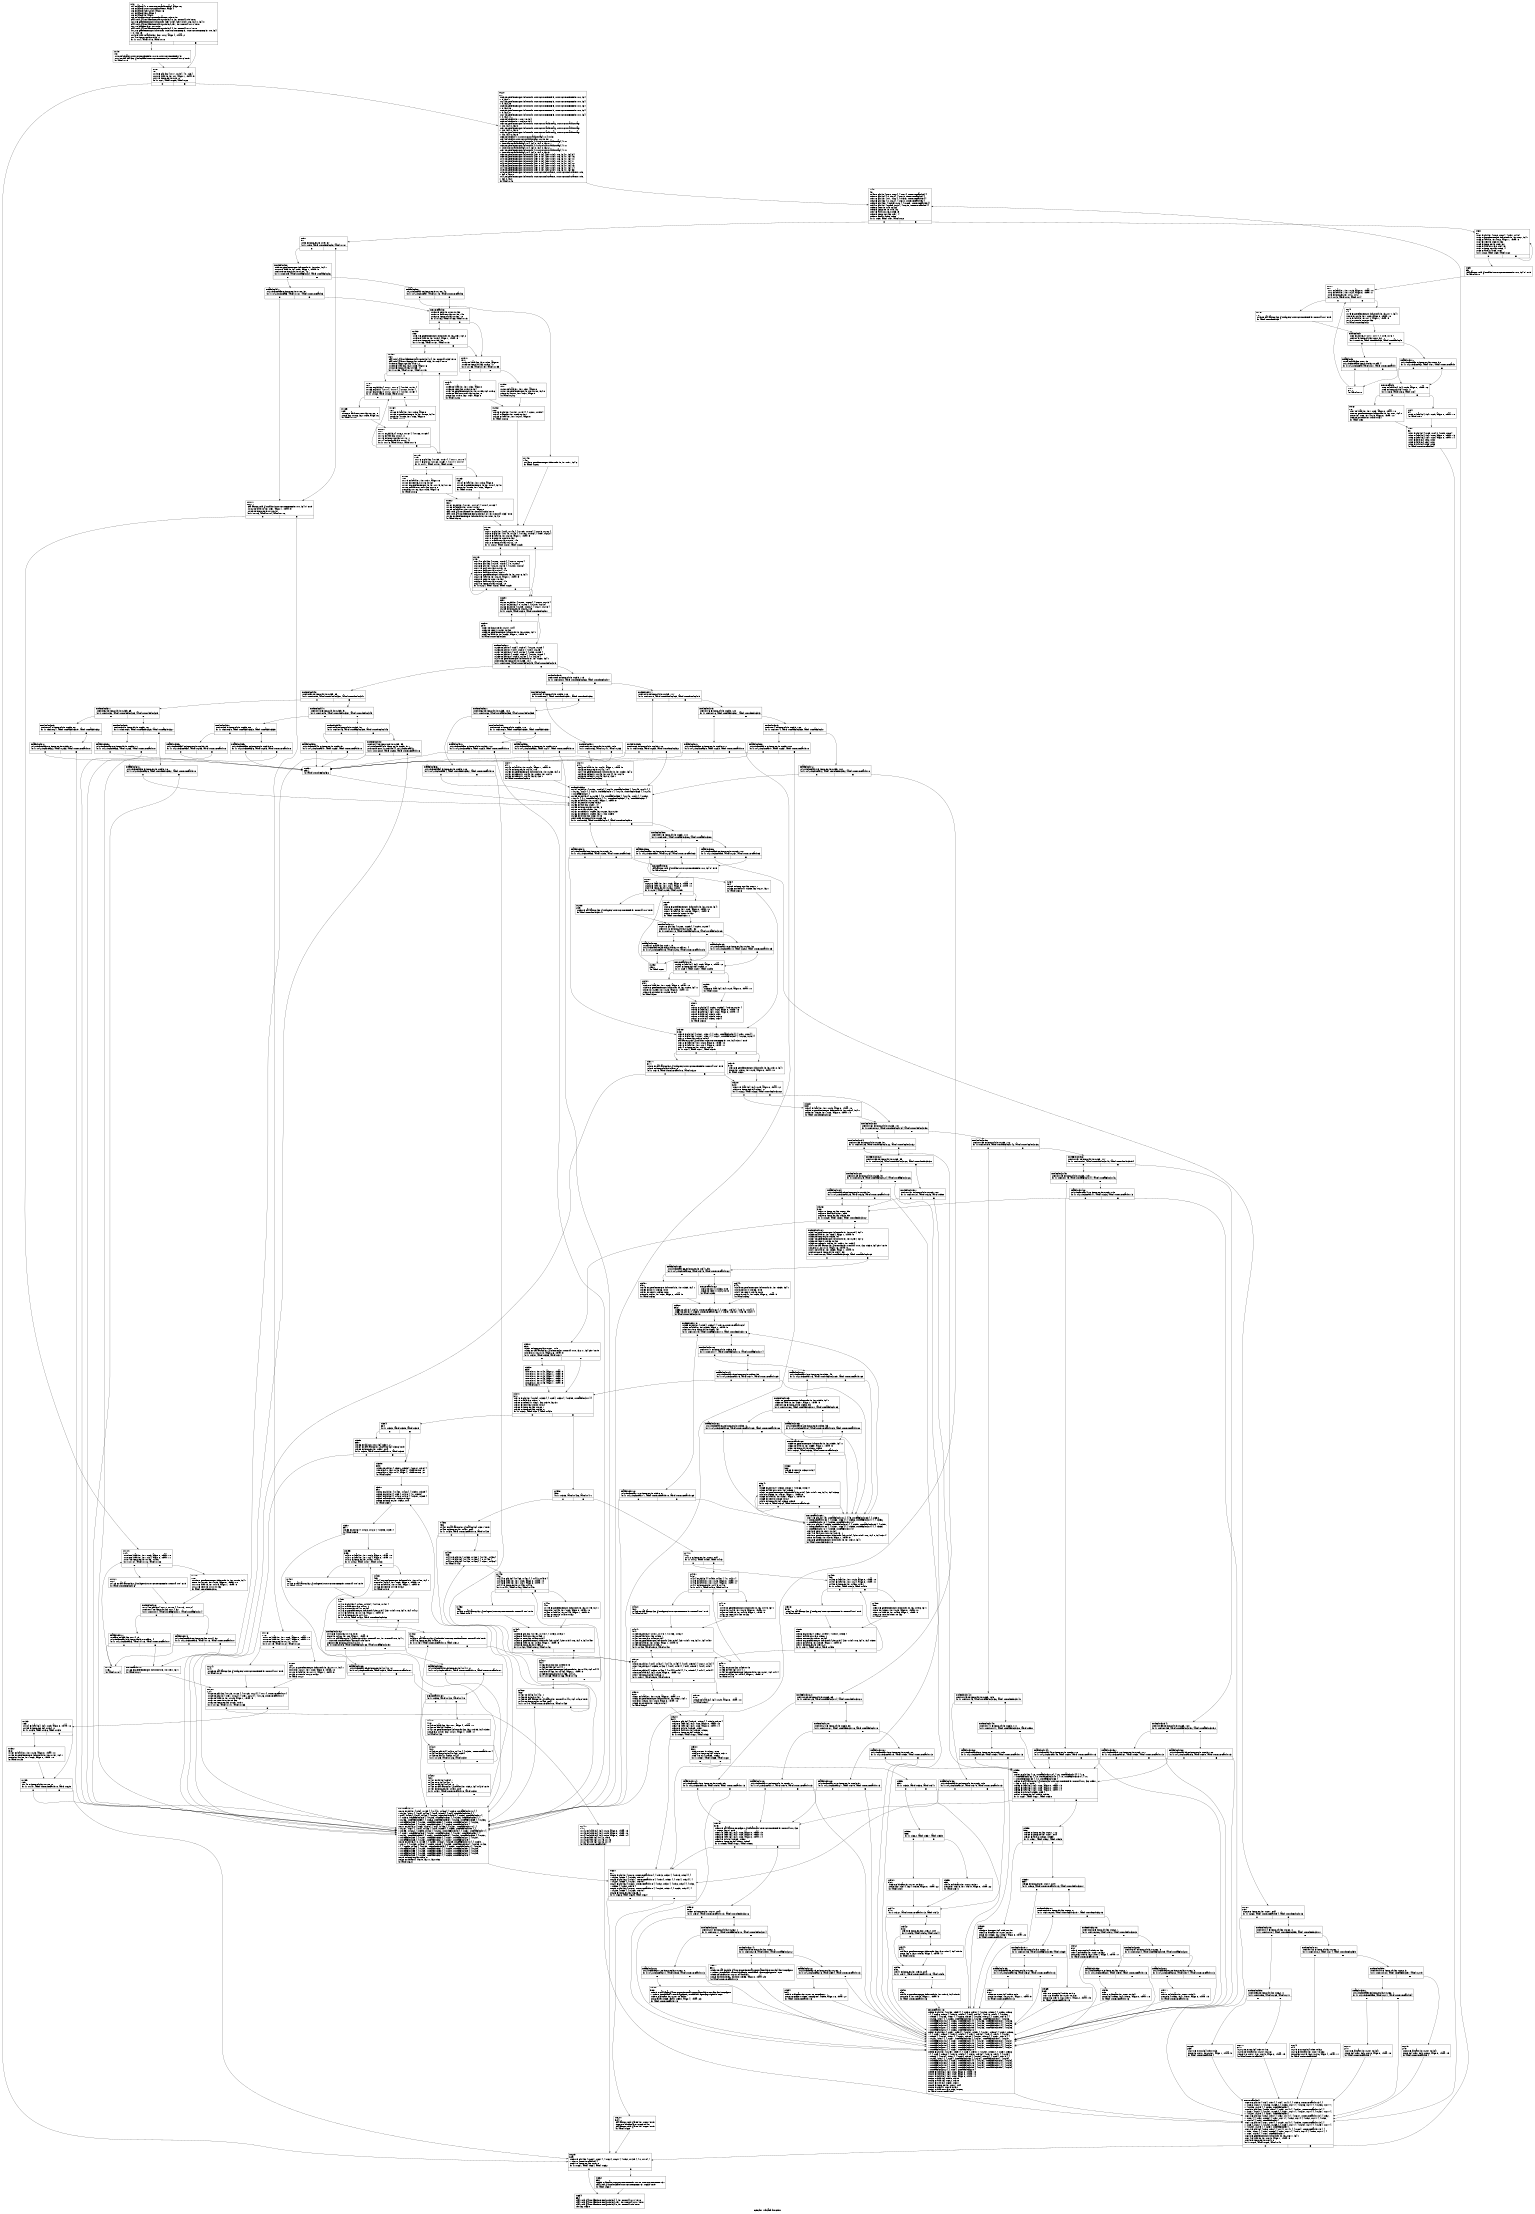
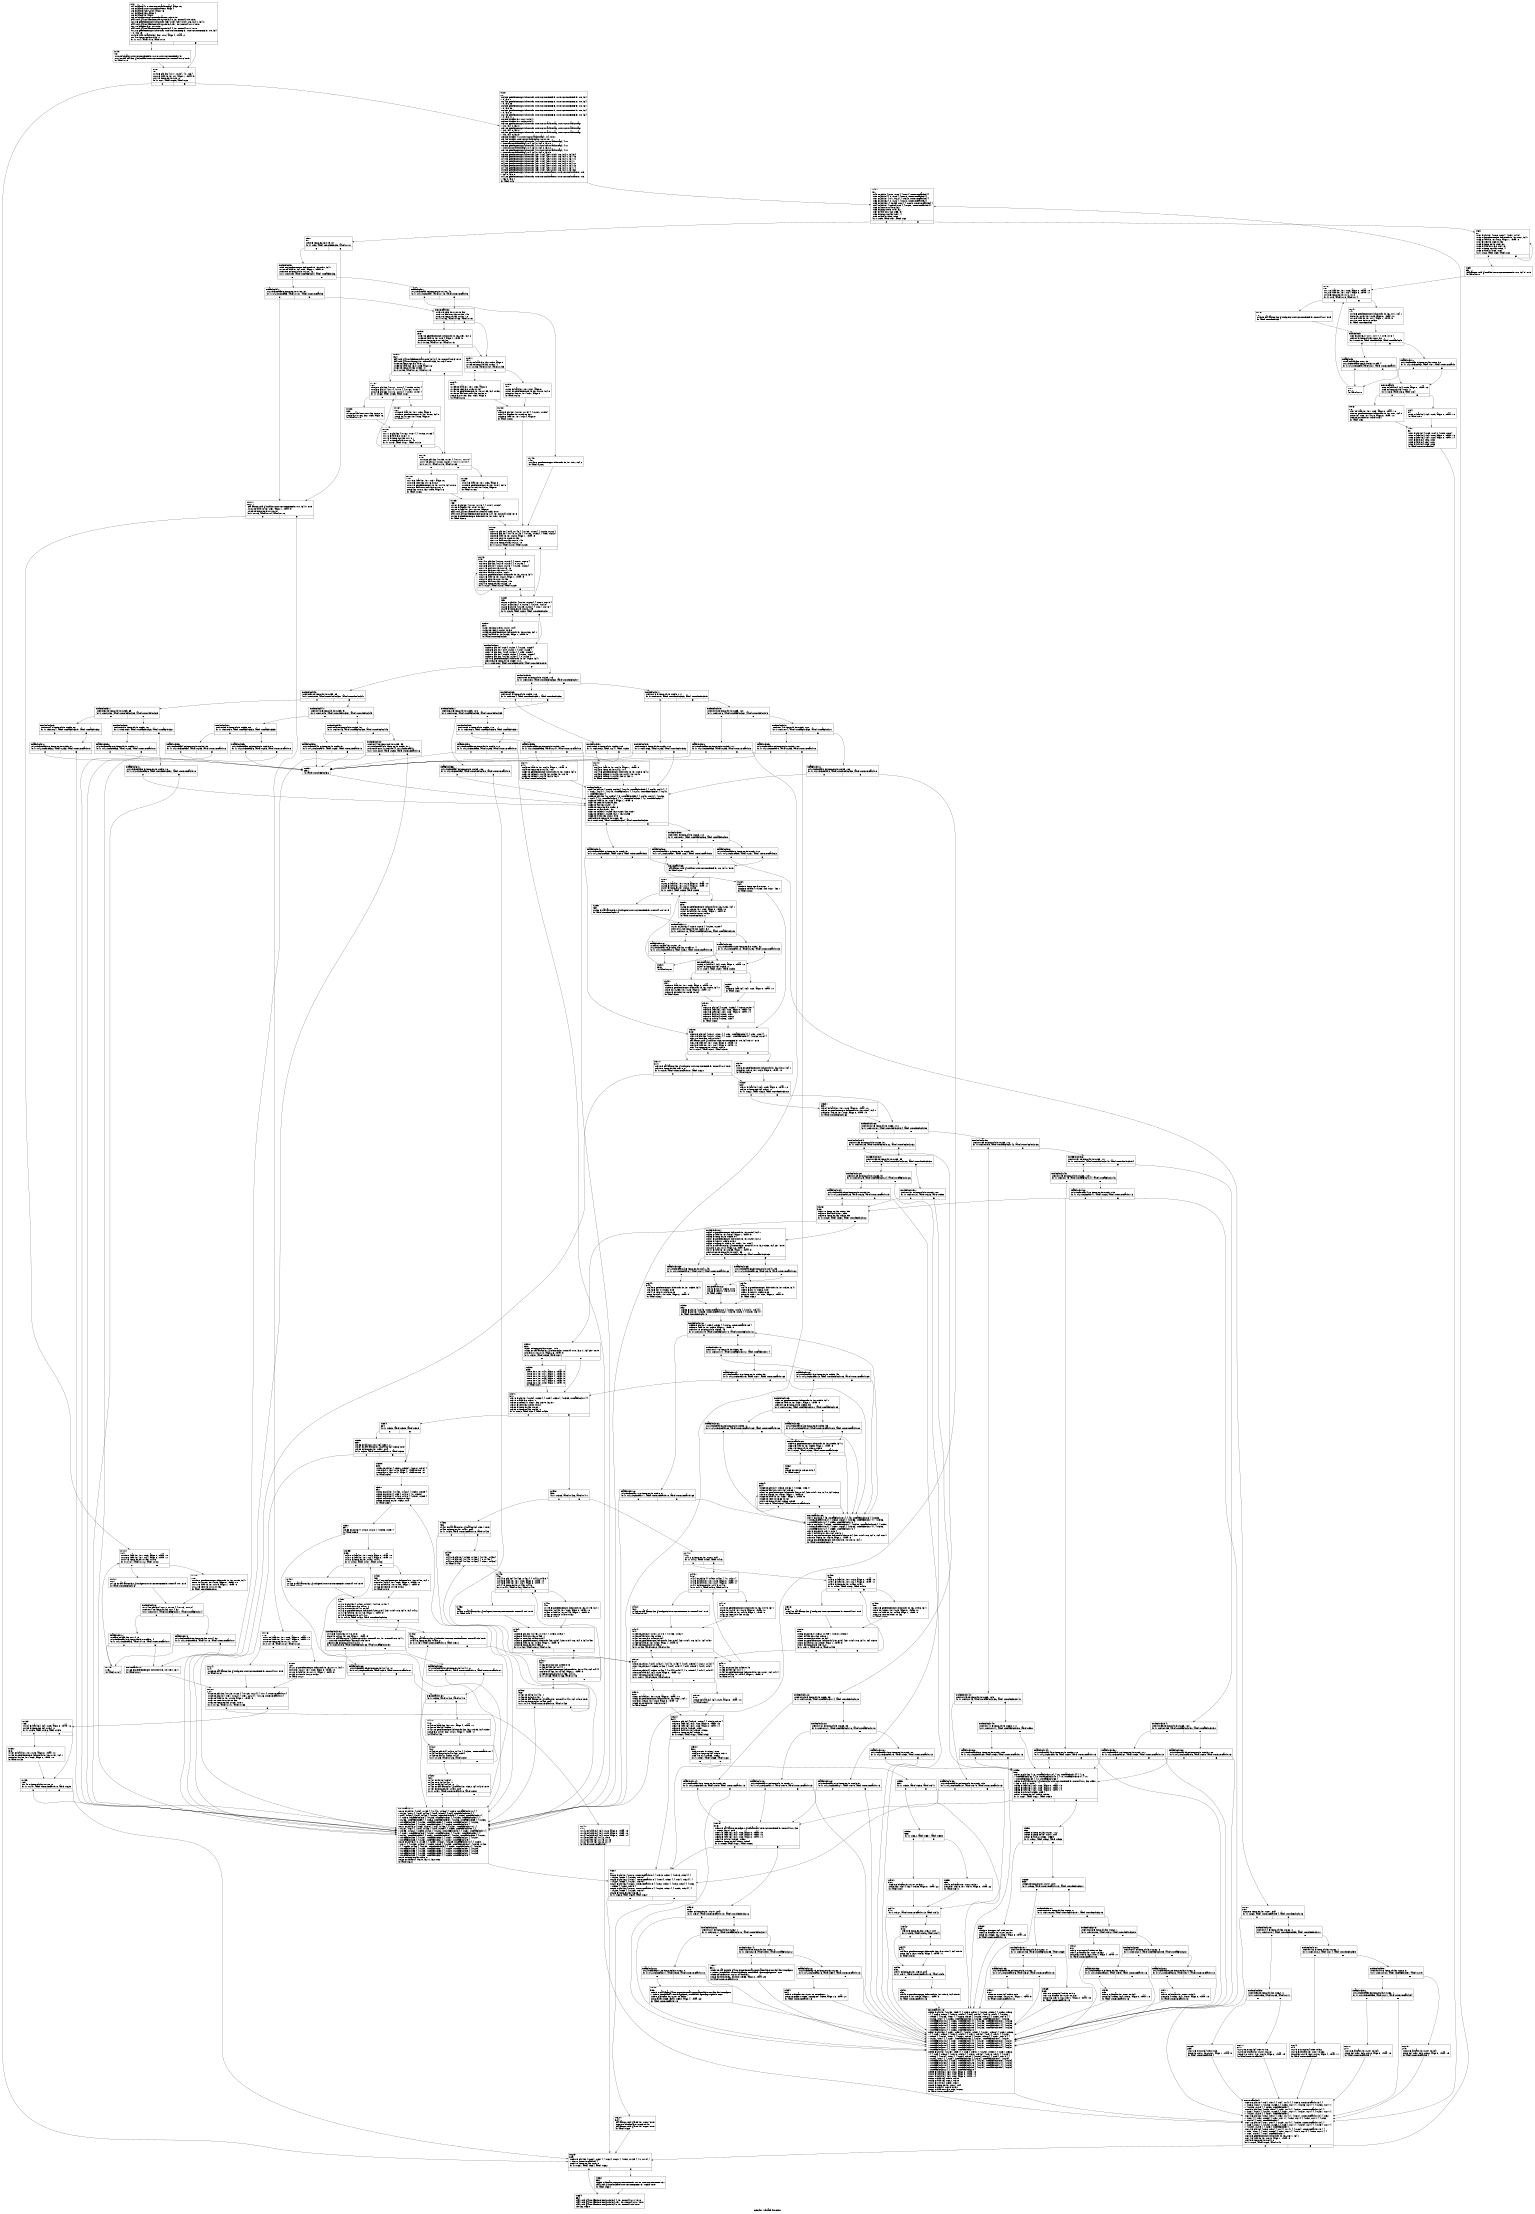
none -> (698, 1271)
